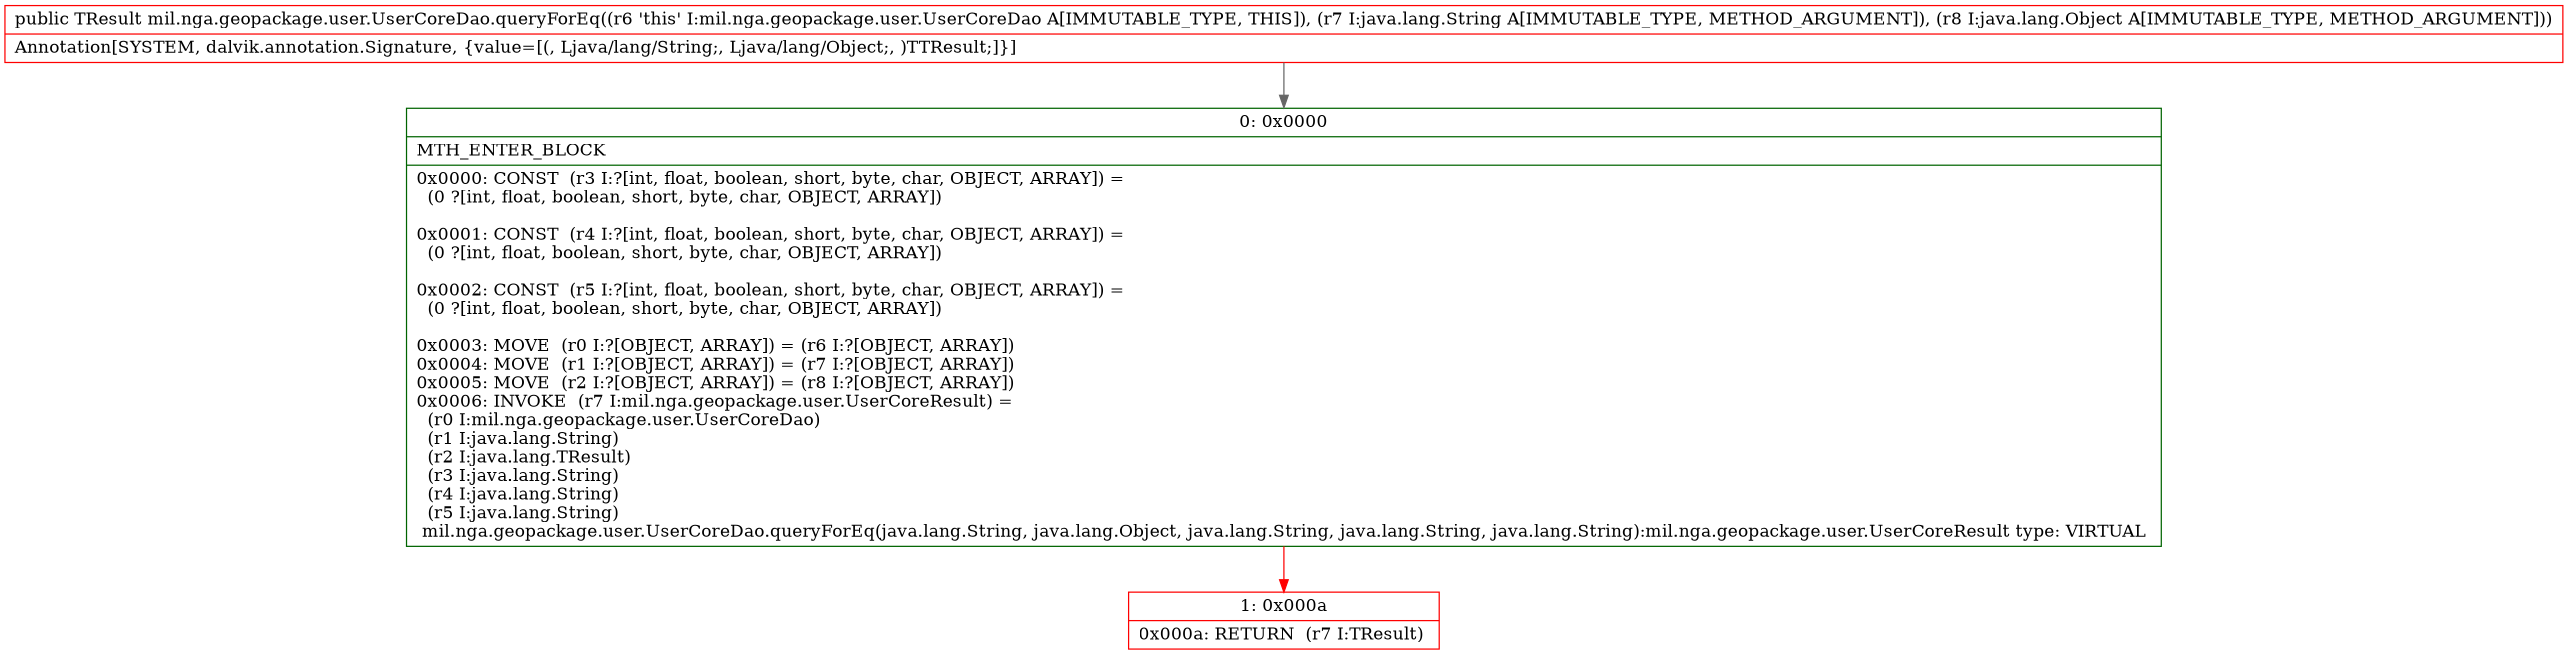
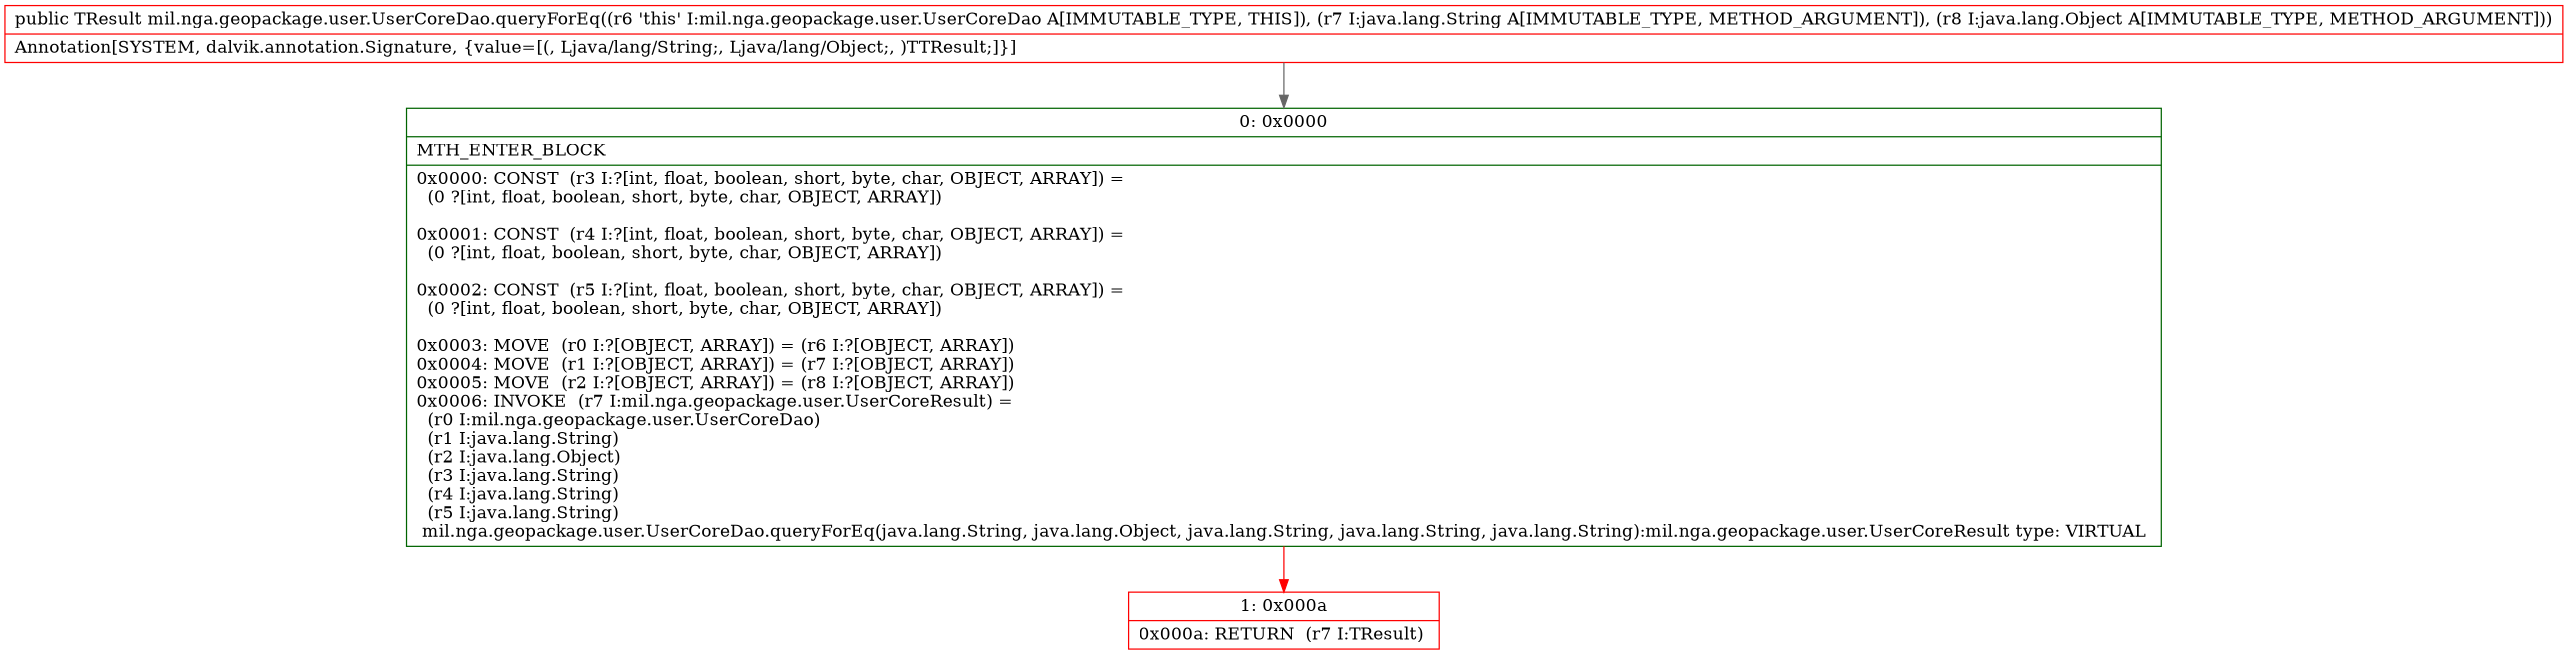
(524, 457) -> (519, 457)
